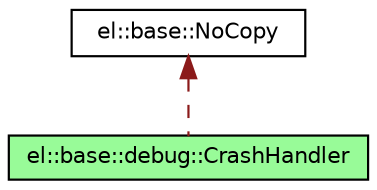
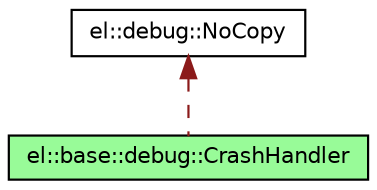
(188, 33) -> (188, 33)
